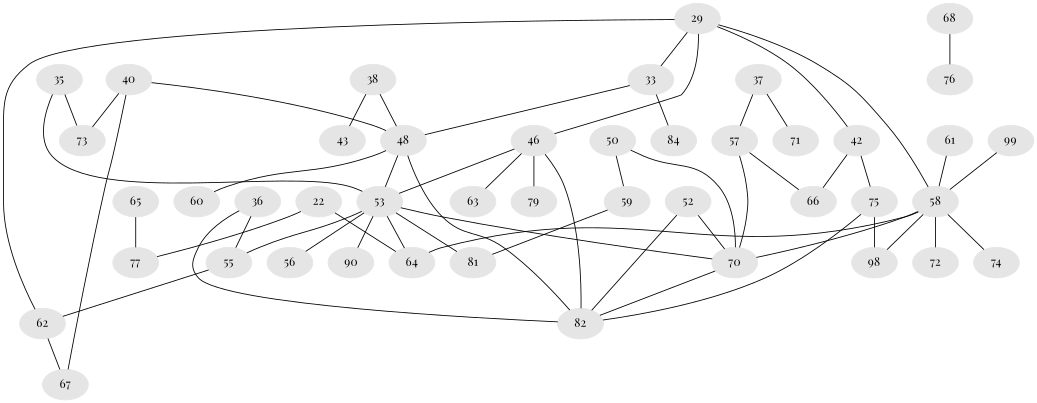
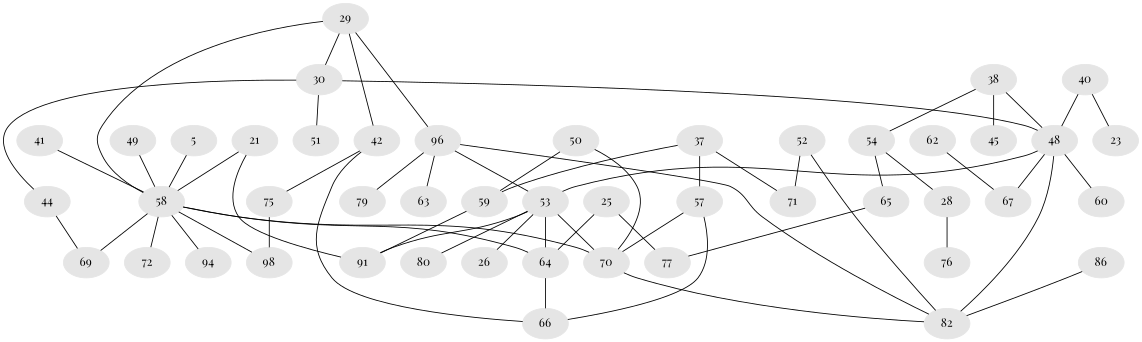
(950, 19) -> (947, 202)
(221, 33) -> none
(59, 80) -> none
(651, 80) -> (319, 80)
(82, 141) -> (1116, 141)
none -> (194, 141)
none -> (255, 141)
none -> (316, 141)
(342, 141) -> (994, 141)
(534, 141) -> (438, 141)
(674, 141) -> (47, 202)
none -> (872, 141)
(950, 141) -> (40, 141)
(1011, 141) -> (133, 141)
none -> (580, 167)
(258, 202) -> (1101, 263)
(319, 202) -> (606, 202)
(709, 229) -> (798, 166)
(95, 232) -> (1031, 171)
none -> (86, 263)
(229, 263) -> none
(290, 263) -> (484, 263)
(351, 263) -> (423, 263)
(473, 263) -> (362, 263)
(997, 263) -> (208, 263)
(741, 288) -> none
none -> (545, 293)
